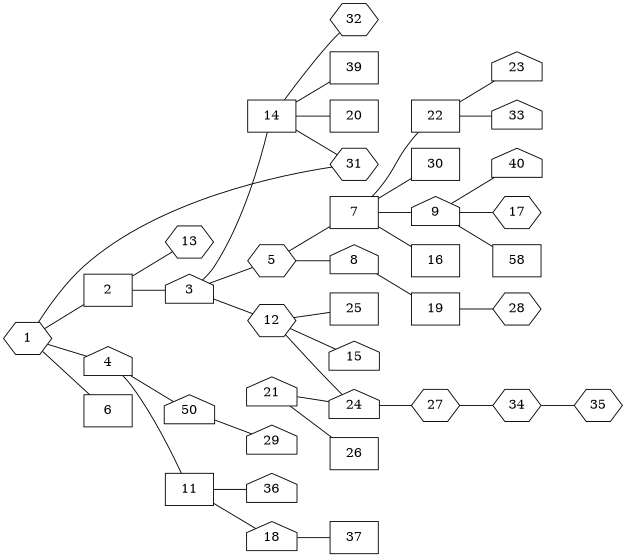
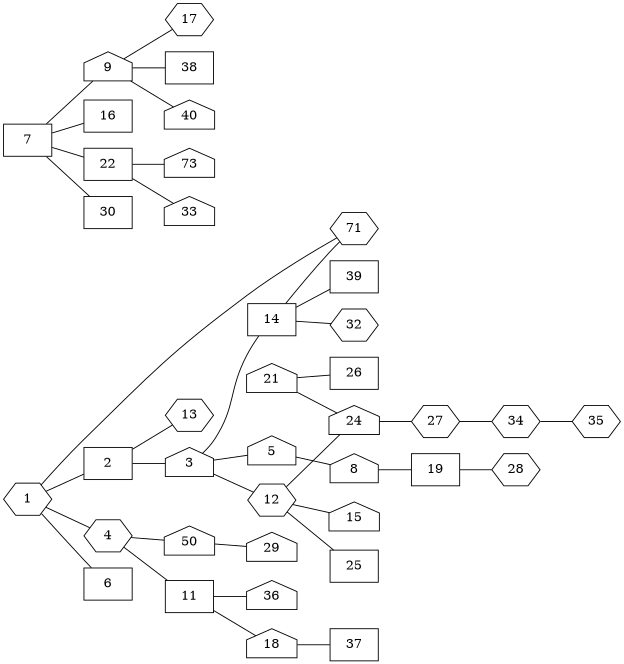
(517, 68) -> (189, 164)
(354, 116) -> none
(354, 164) -> (354, 229)
(309, 239) -> none
(272, 261) -> (272, 452)
(517, 261) -> (189, 68)
(108, 363) -> (108, 536)
